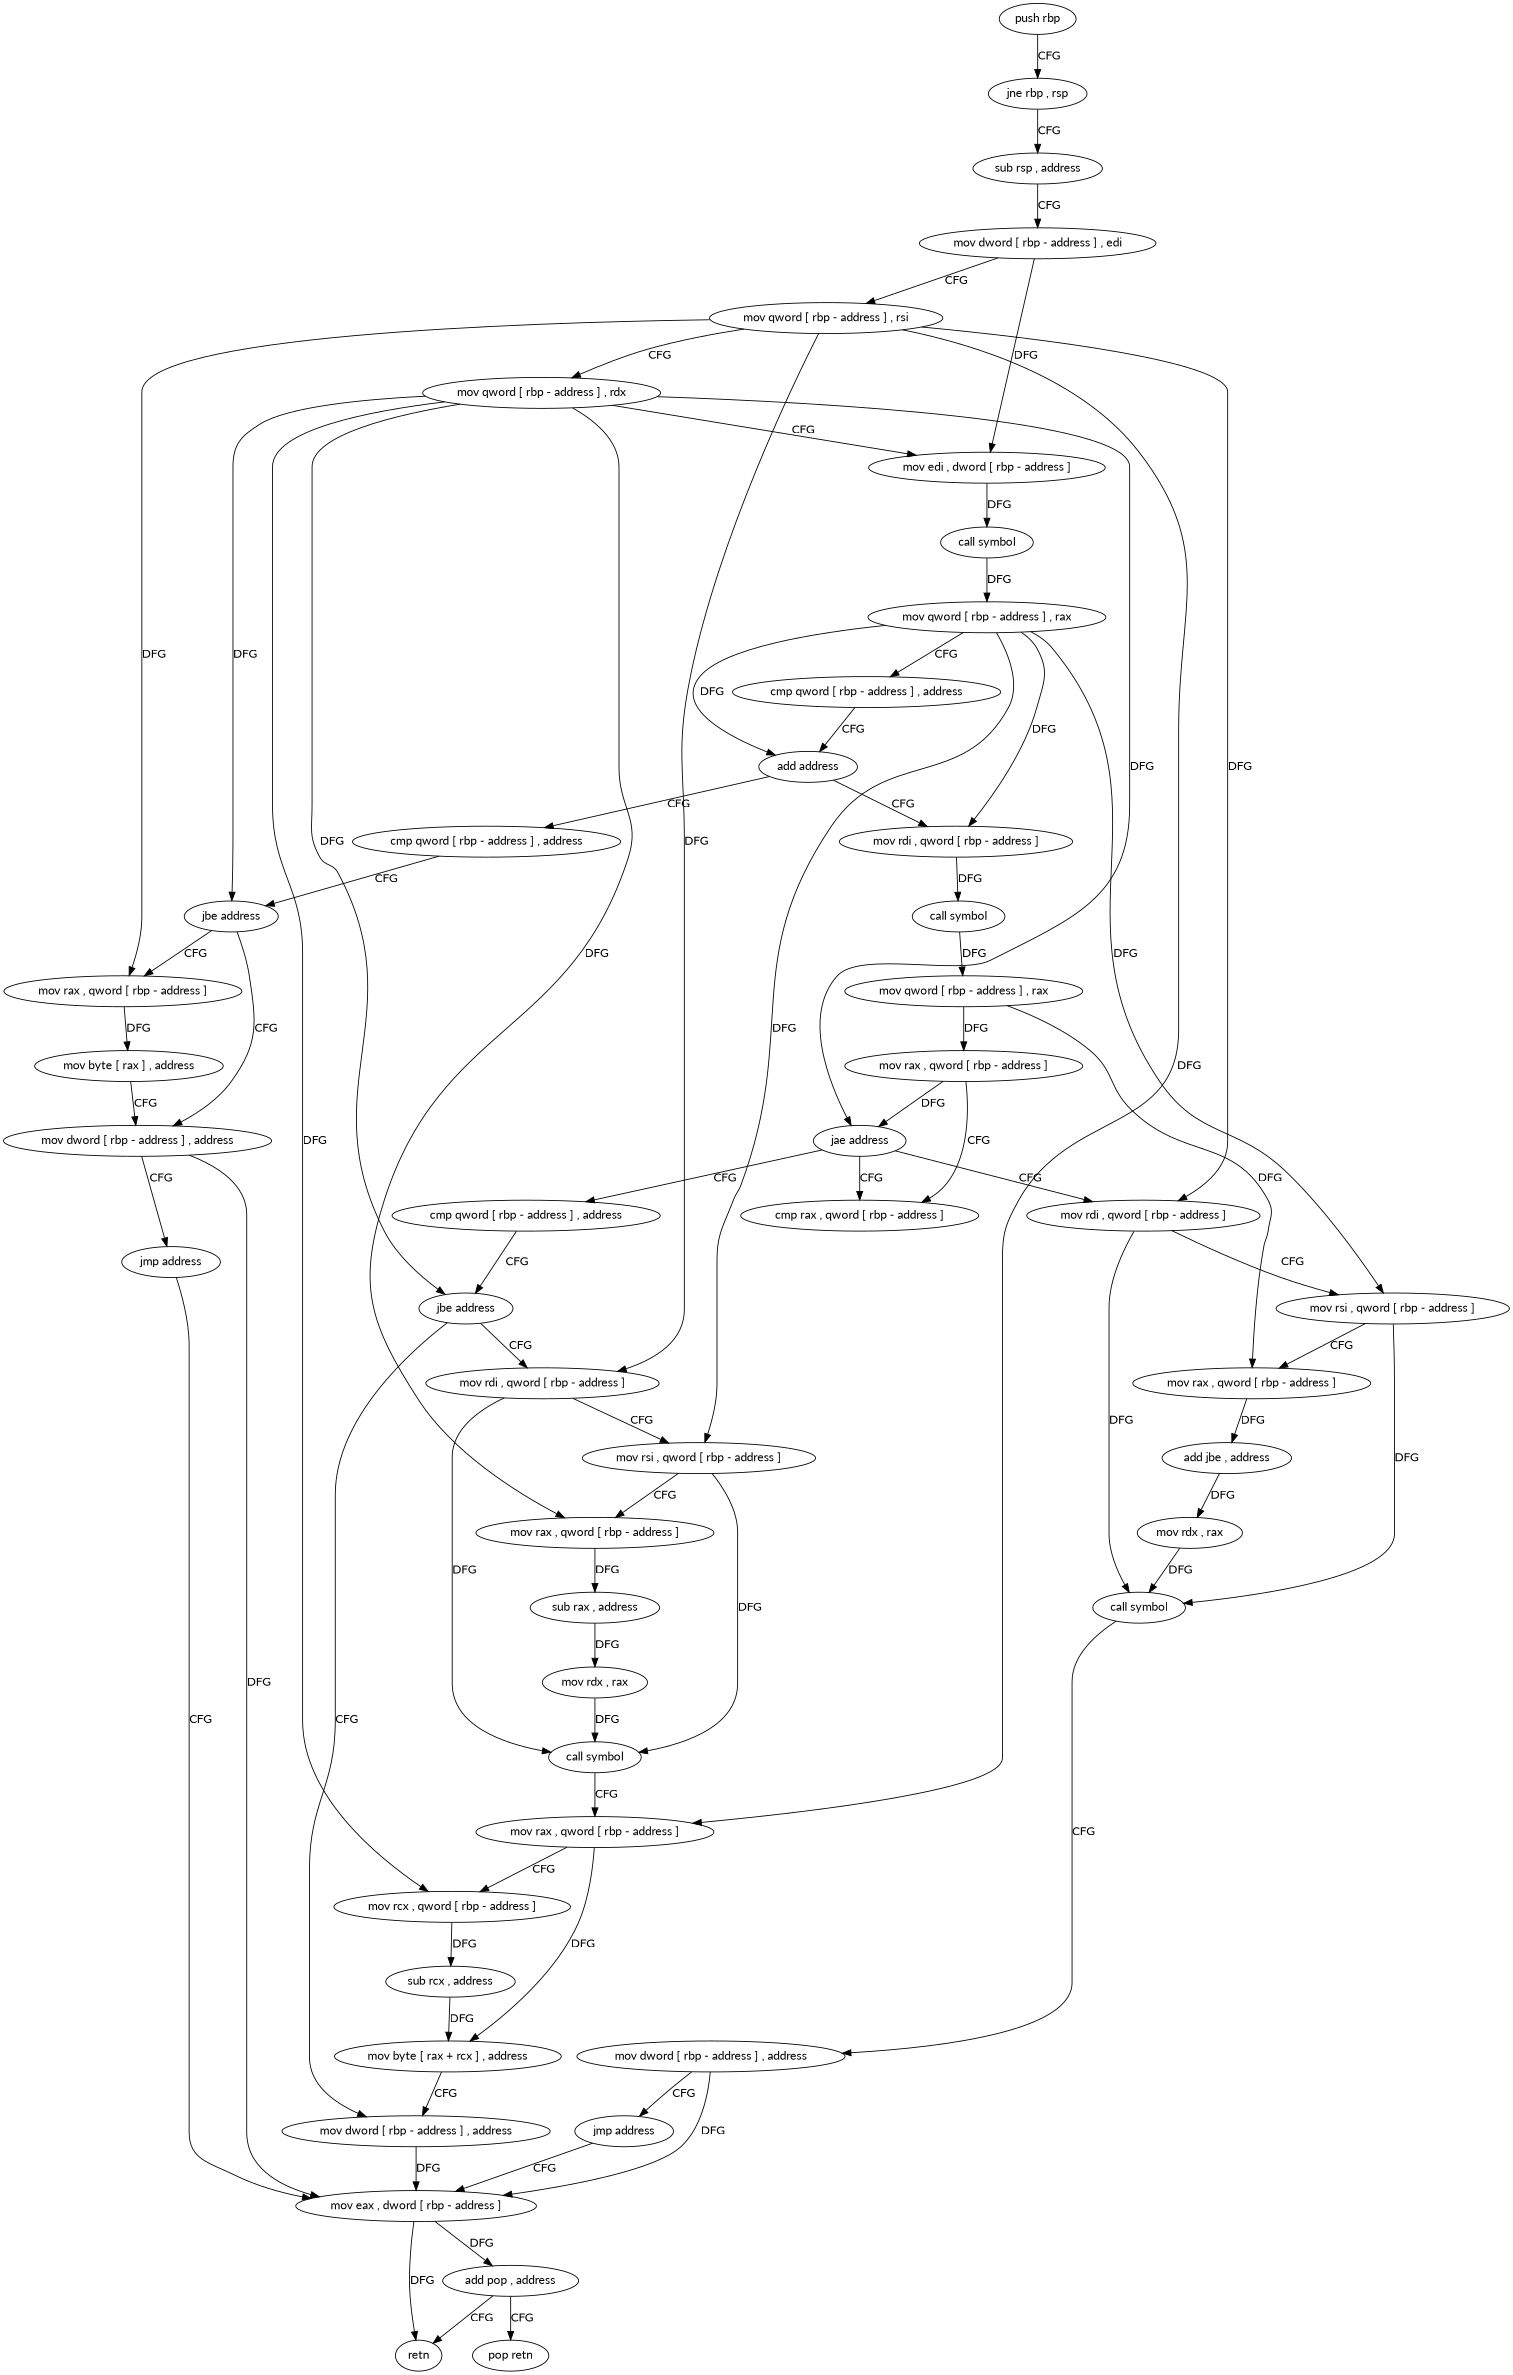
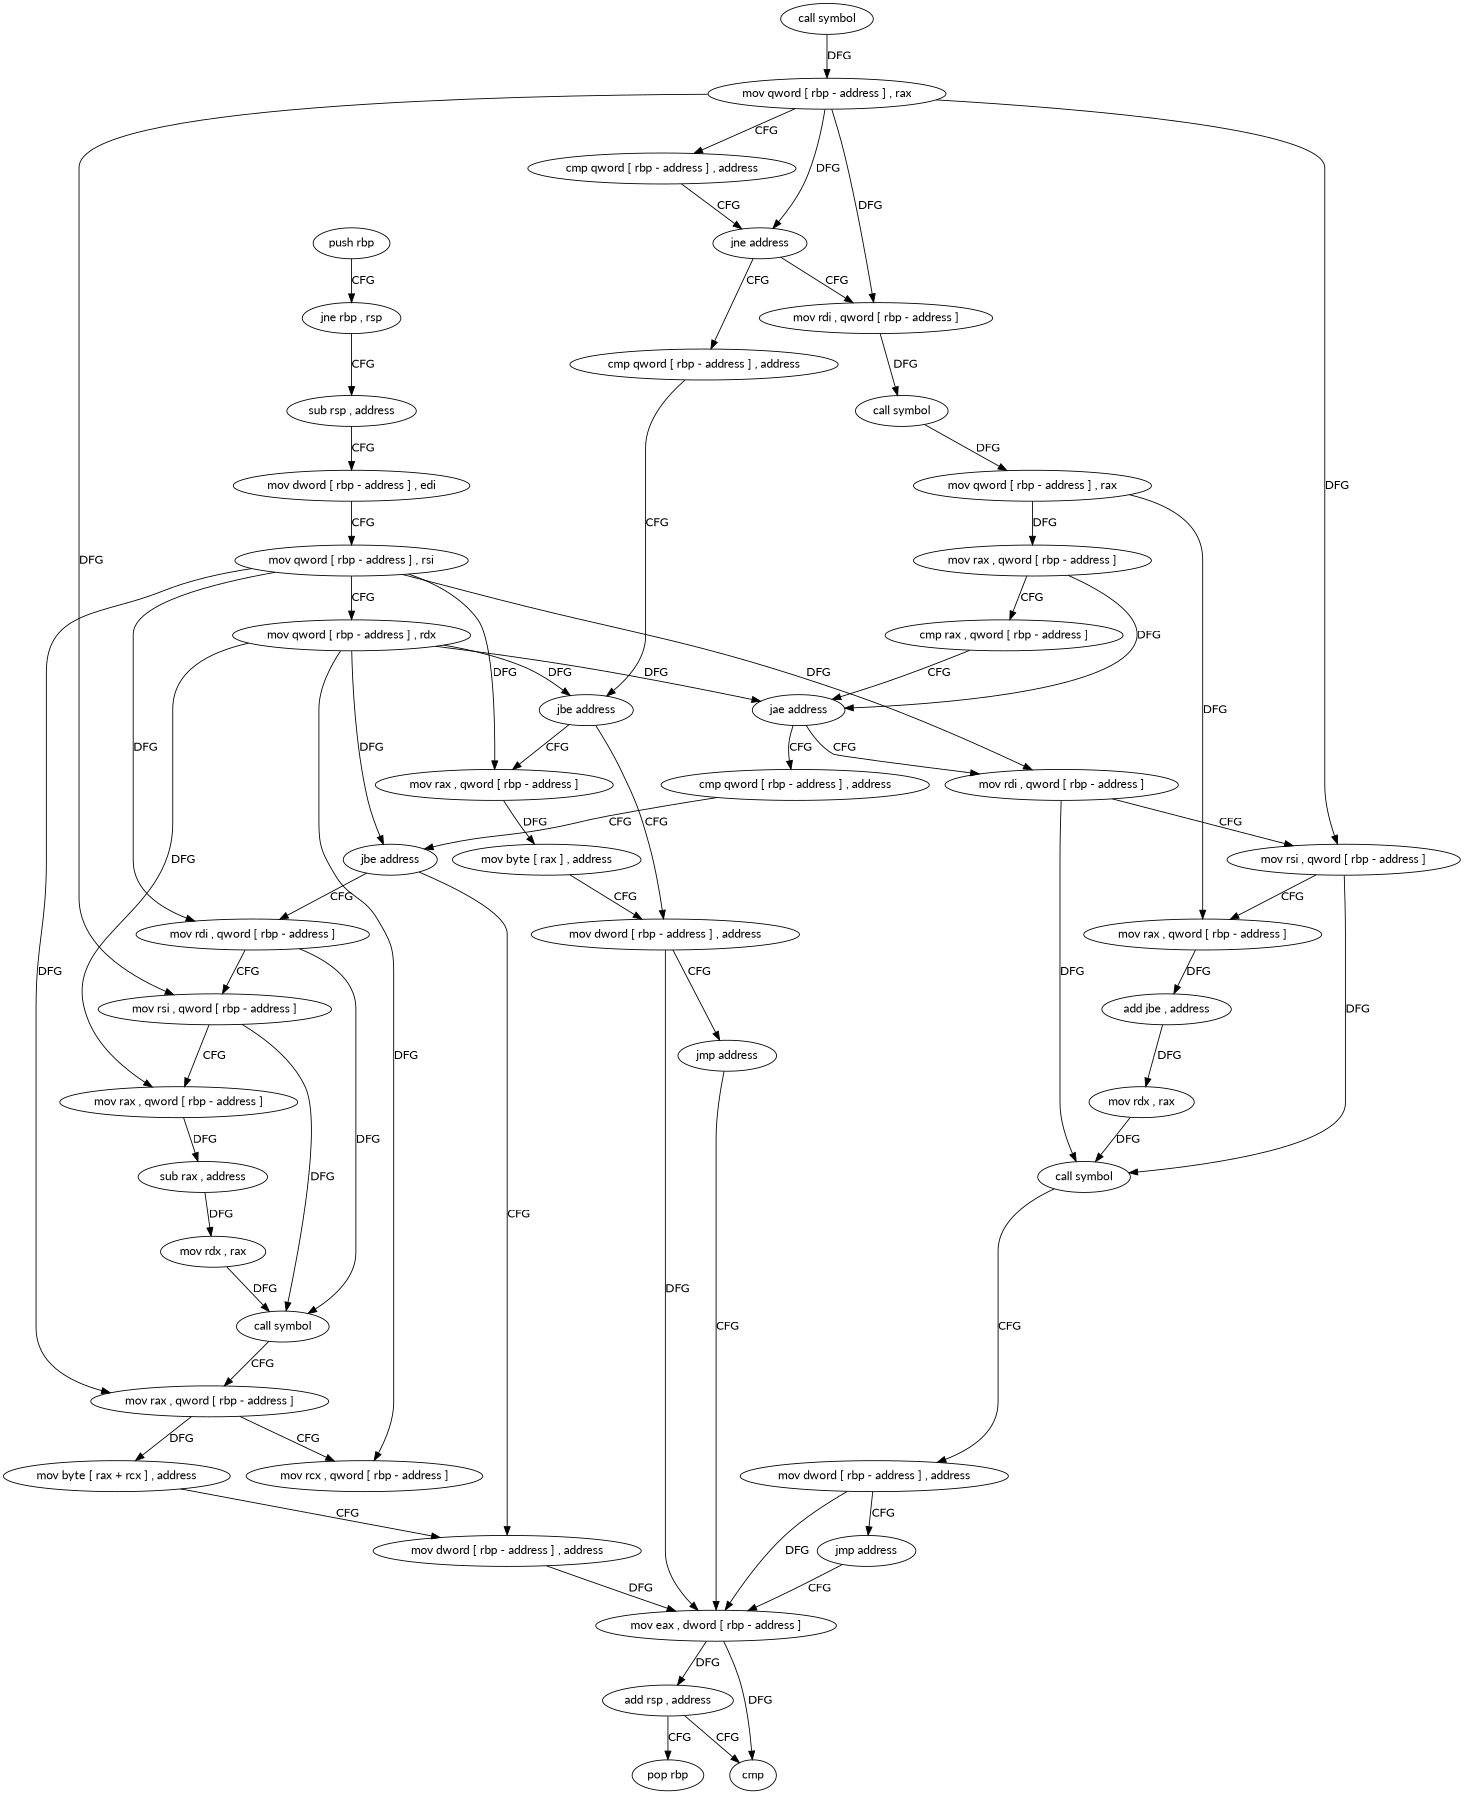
(987, 468) -> none
(808, 767) -> (760, 243)
(860, 1174) -> (906, 675)
(450, 1982) -> none
(511, 2281) -> (668, 1701)
(419, 2356) -> (753, 1775)
(511, 2356) -> (668, 1775)
